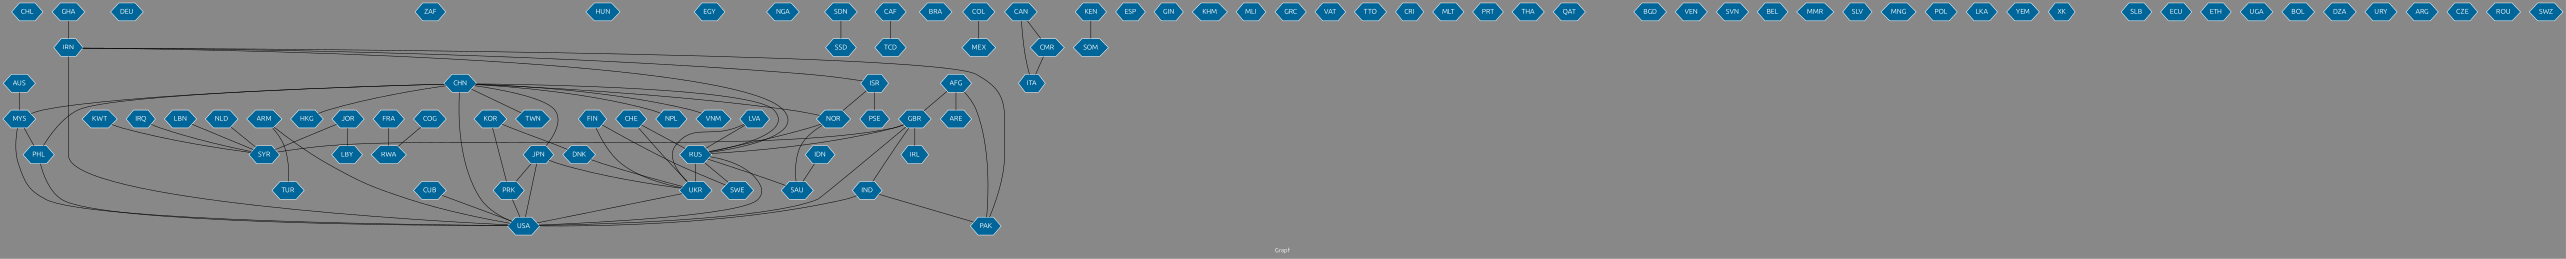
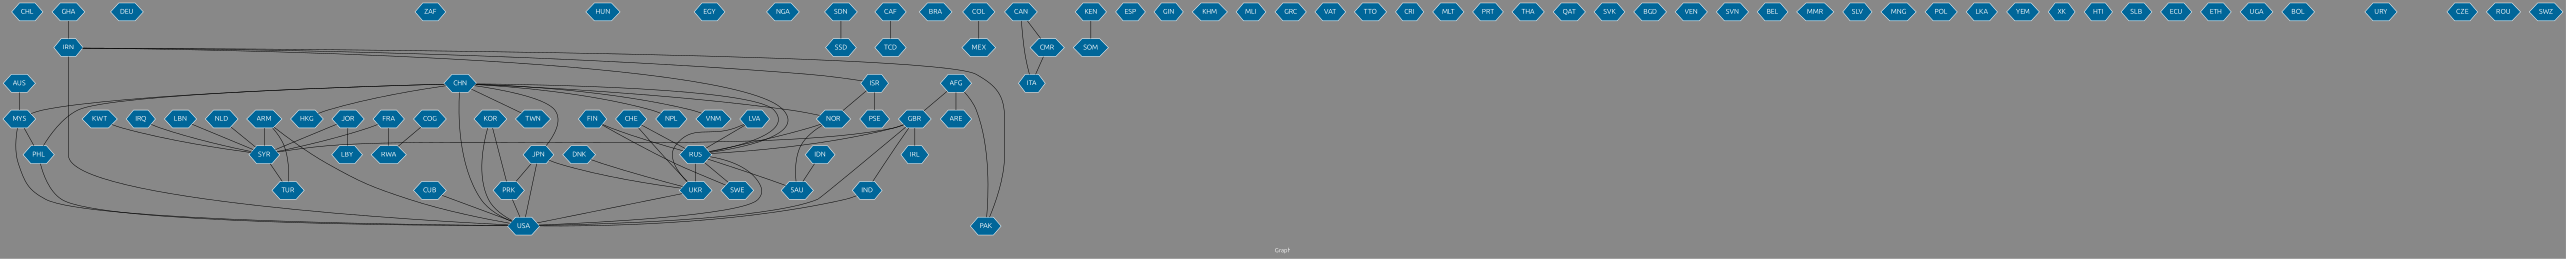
none -> (1609, 12)
none -> (2098, 12)
(2340, 12) -> none
(2422, 12) -> none
none -> (264, 137)
(535, 137) -> (483, 180)
none -> (328, 140)
(628, 168) -> (642, 139)
none -> (276, 173)
(926, 208) -> none
